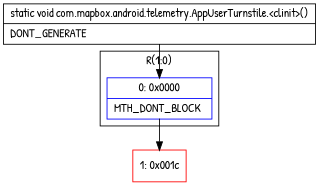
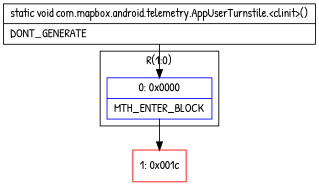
(158, 108) -> (159, 108)
